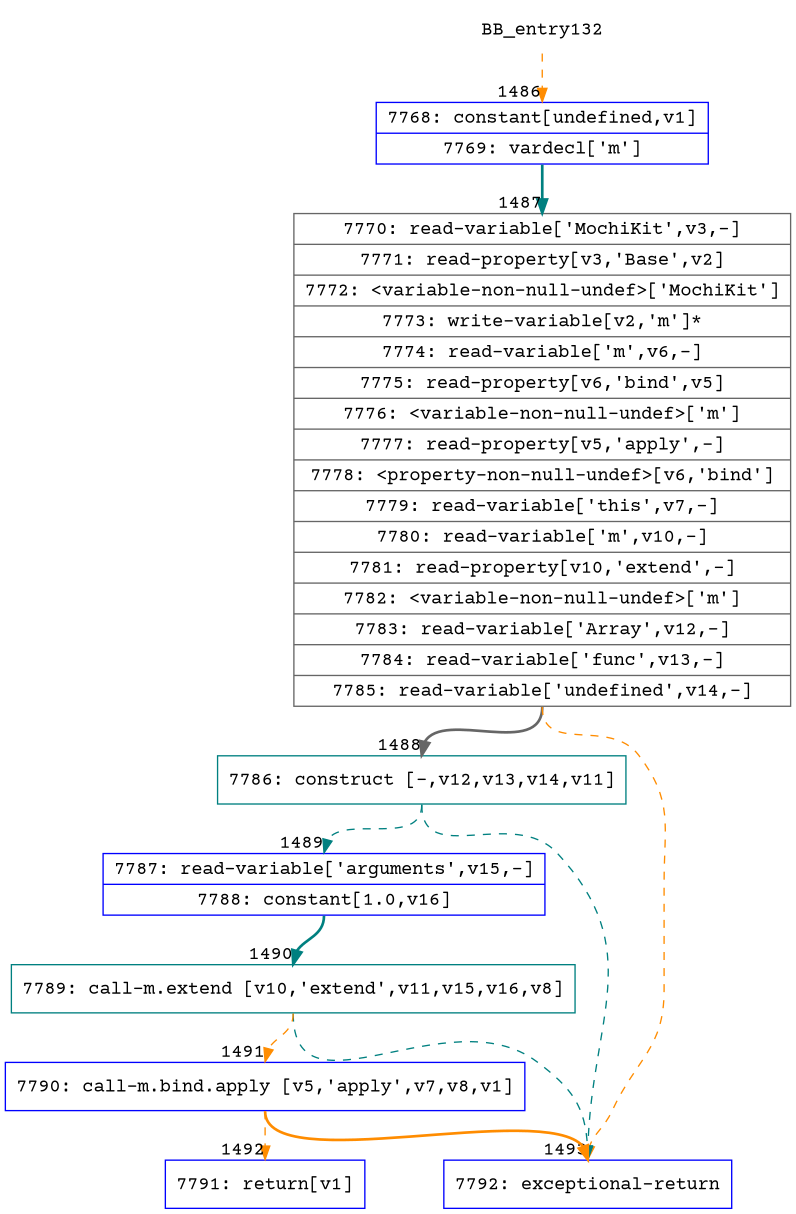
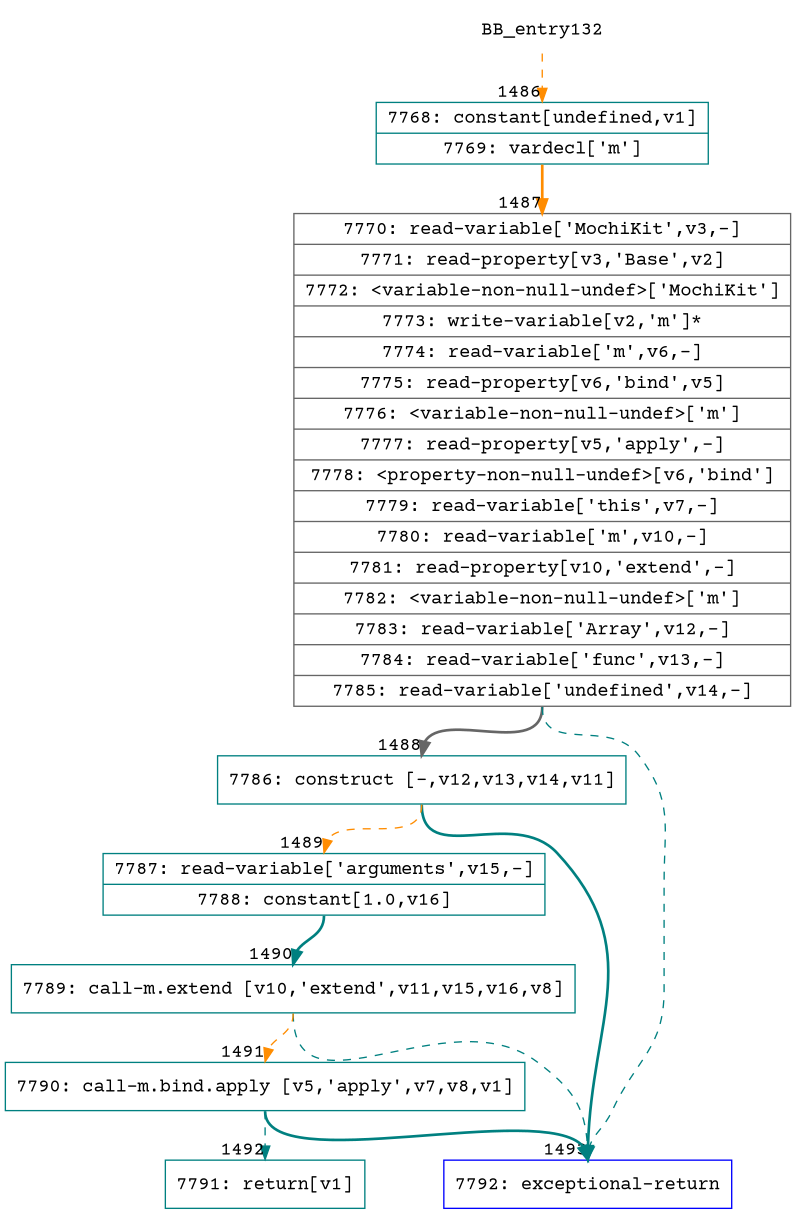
(542, 133) -> (542, 133)
(542, 182) -> (542, 182)
(380, 829) -> (380, 829)
(324, 884) -> (324, 884)
(664, 898) -> (664, 898)
(597, 915) -> (597, 915)
(265, 1087) -> (265, 1087)
(265, 1129) -> (265, 1129)
(420, 1136) -> (420, 1136)
(265, 1184) -> (265, 1184)
